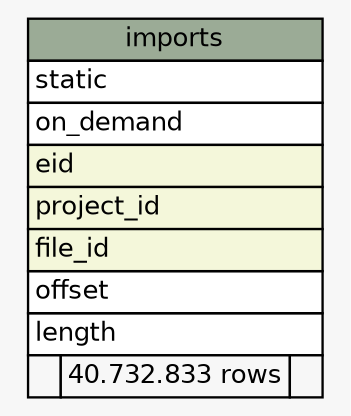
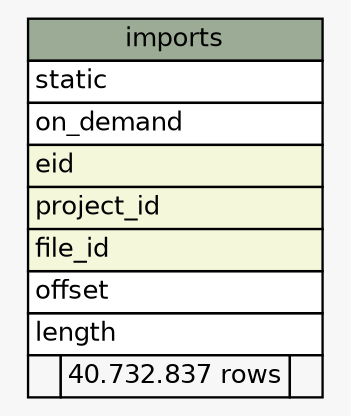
(175, 375) -> (175, 375)
